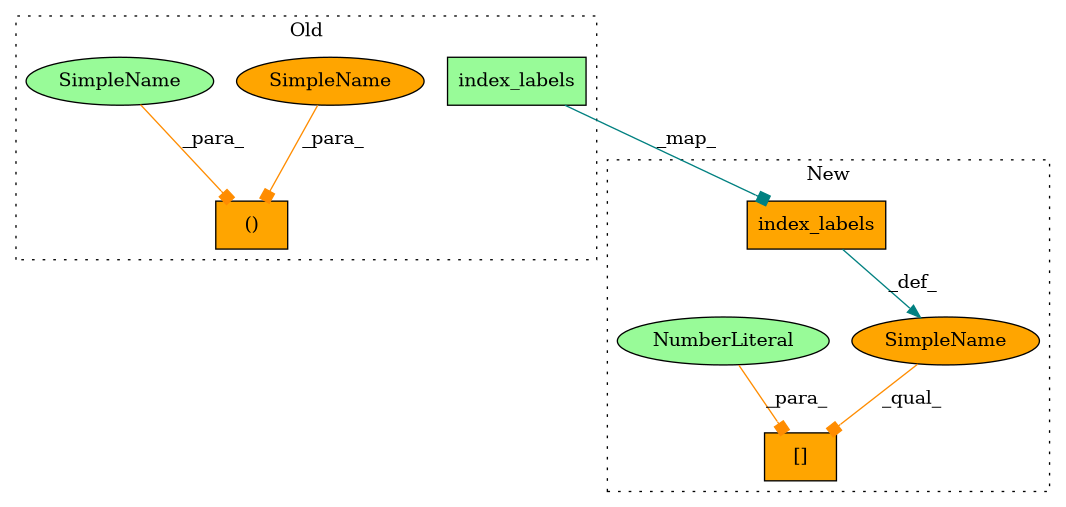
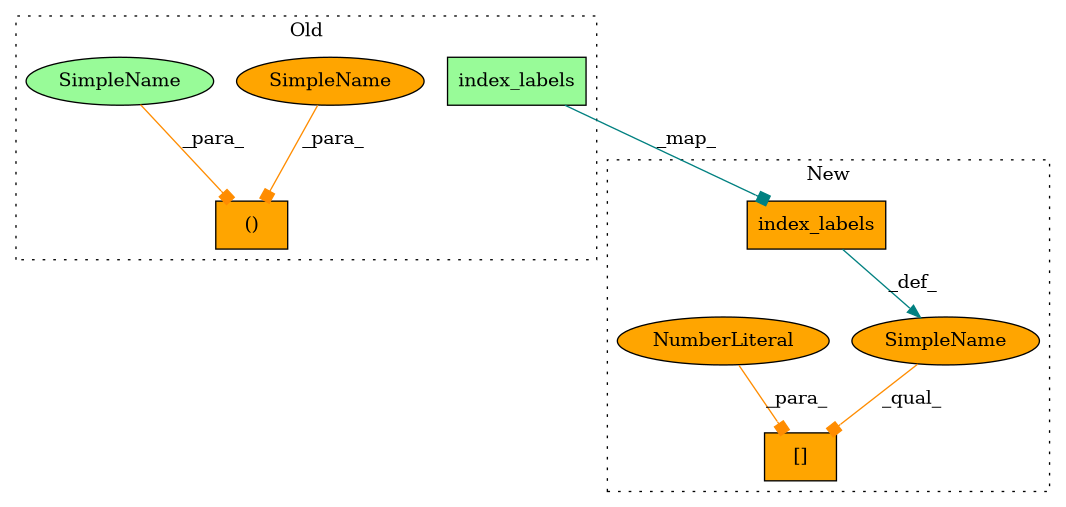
(723, 341) -> (723, 341)
